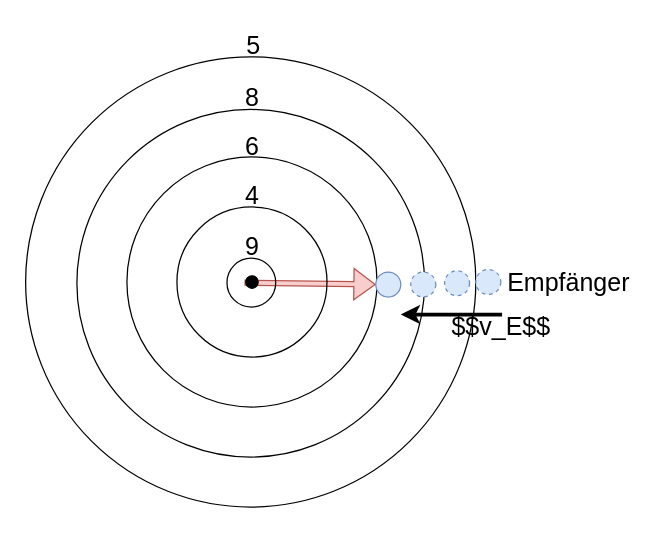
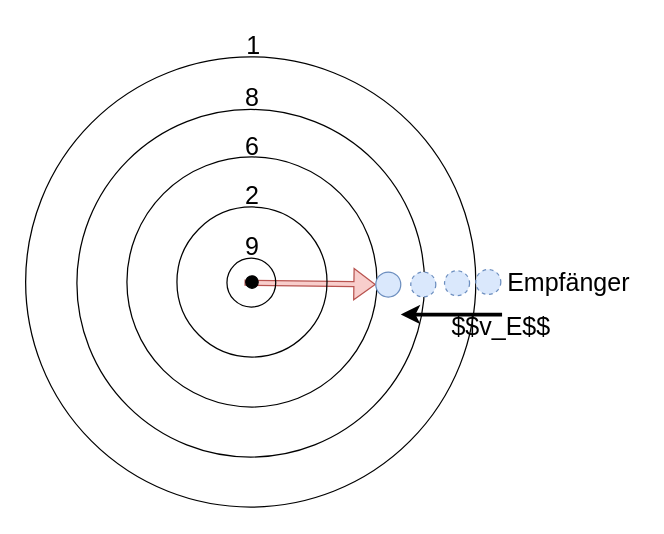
(254, 44) -> (254, 44)
(253, 194) -> (253, 194)
